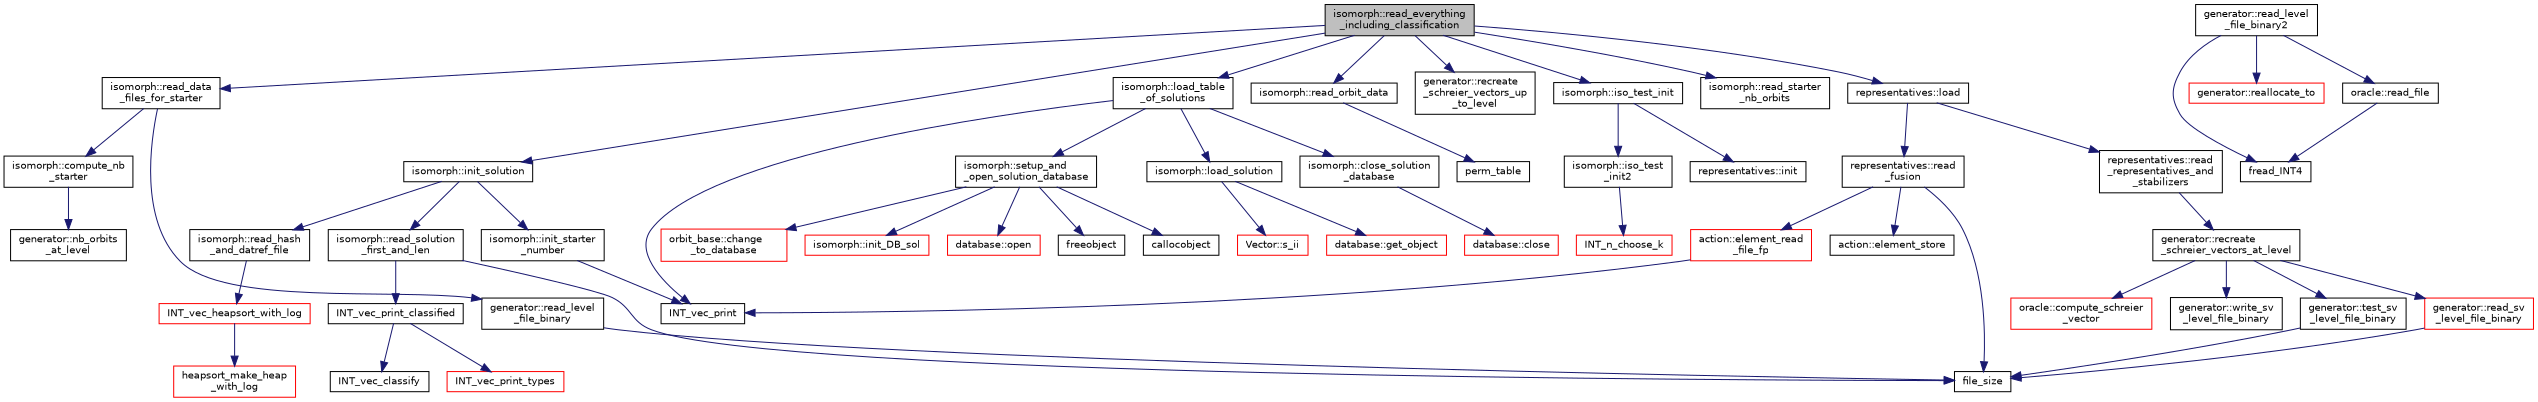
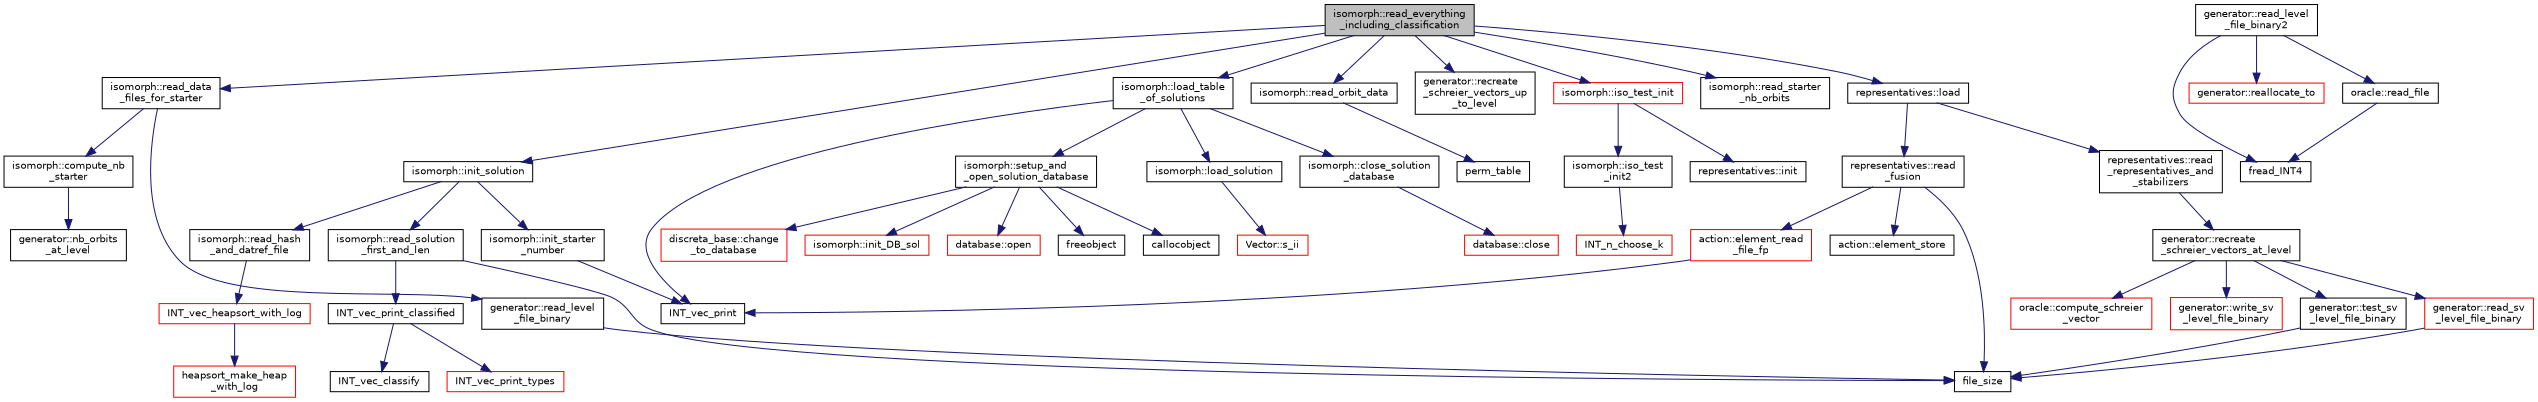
(1618, 93) -> (1618, 93)
(724, 245) -> (724, 245)
(1387, 245) -> none
(2226, 314) -> (2226, 314)
